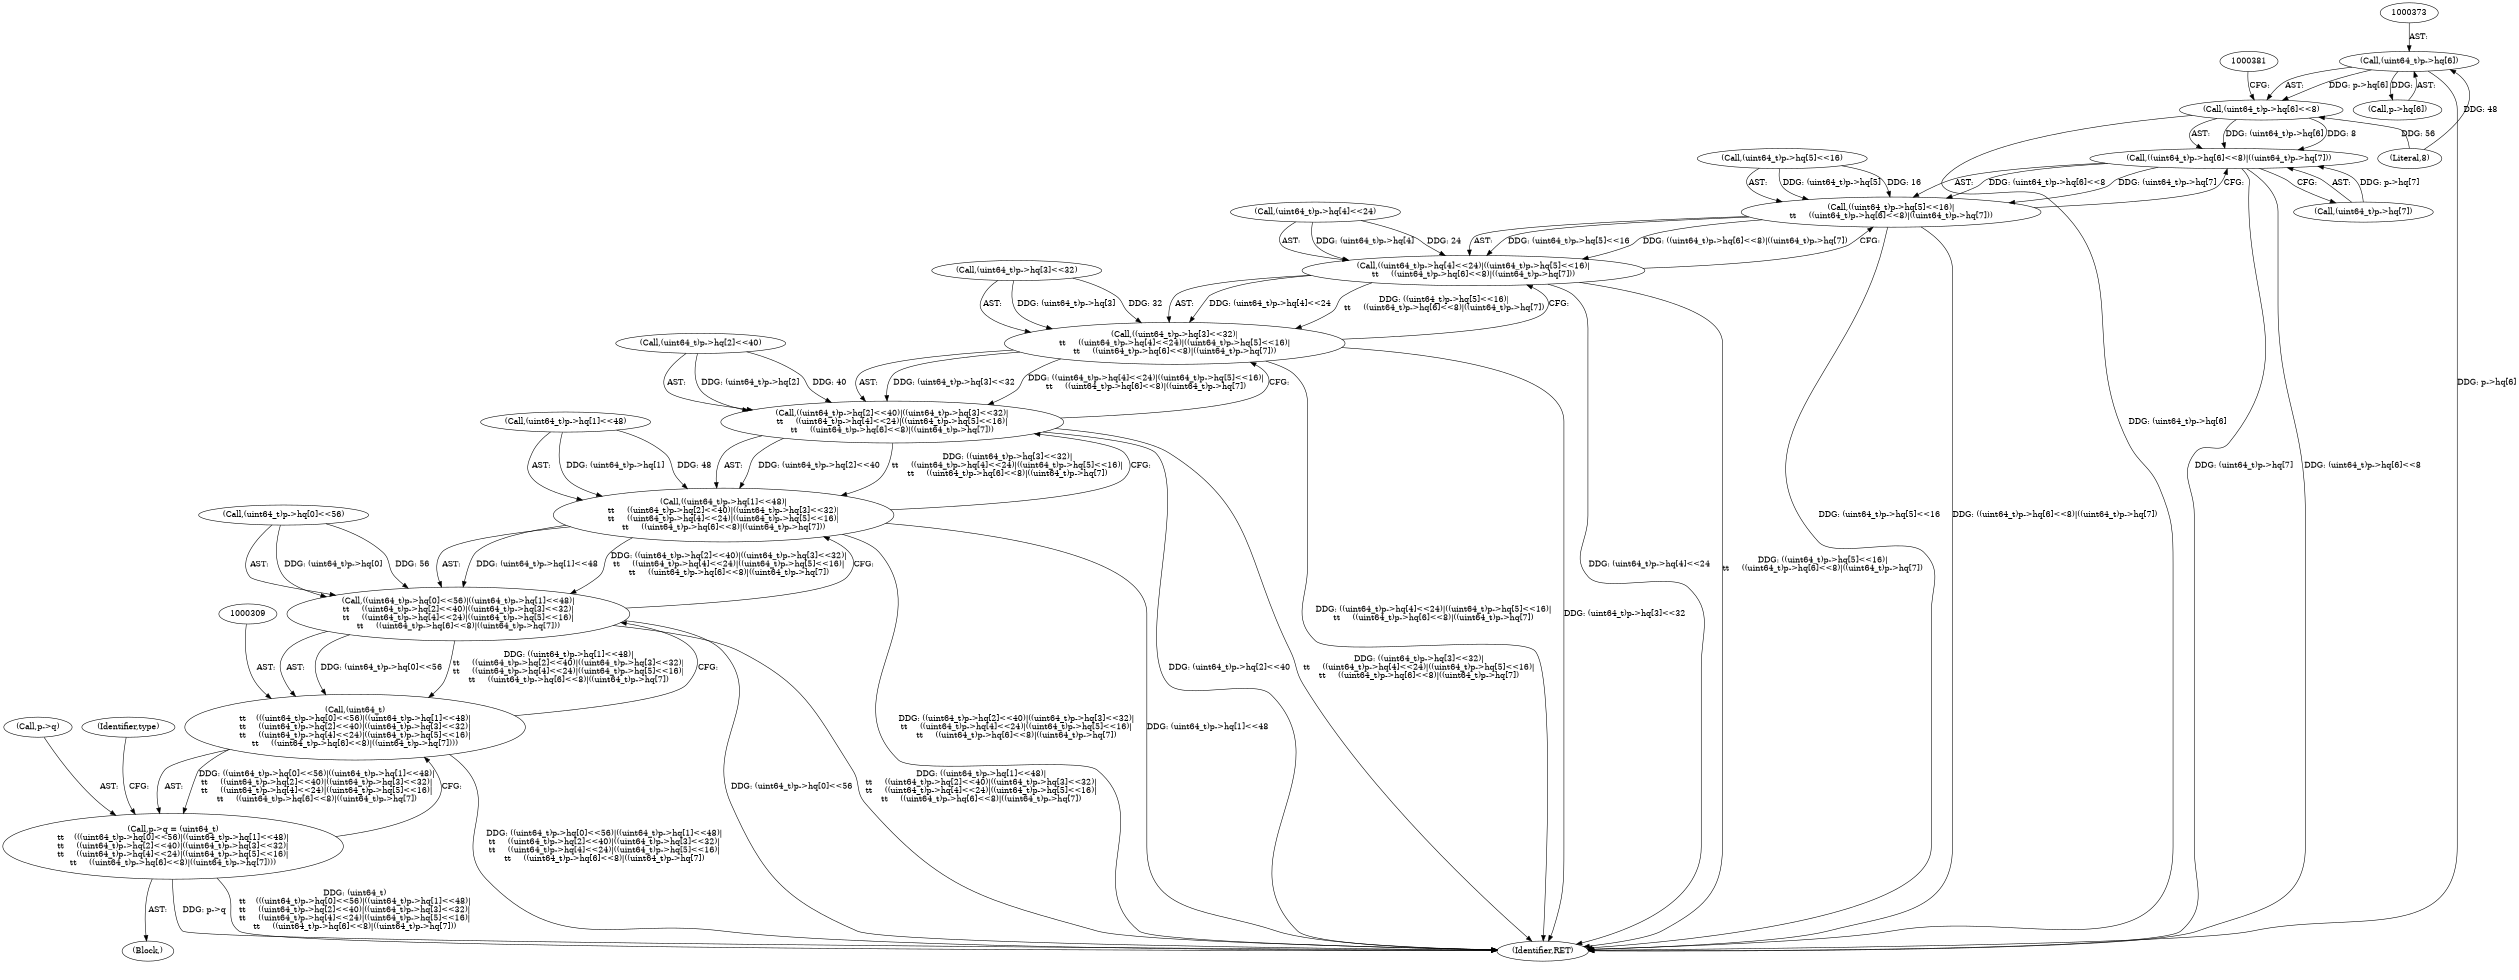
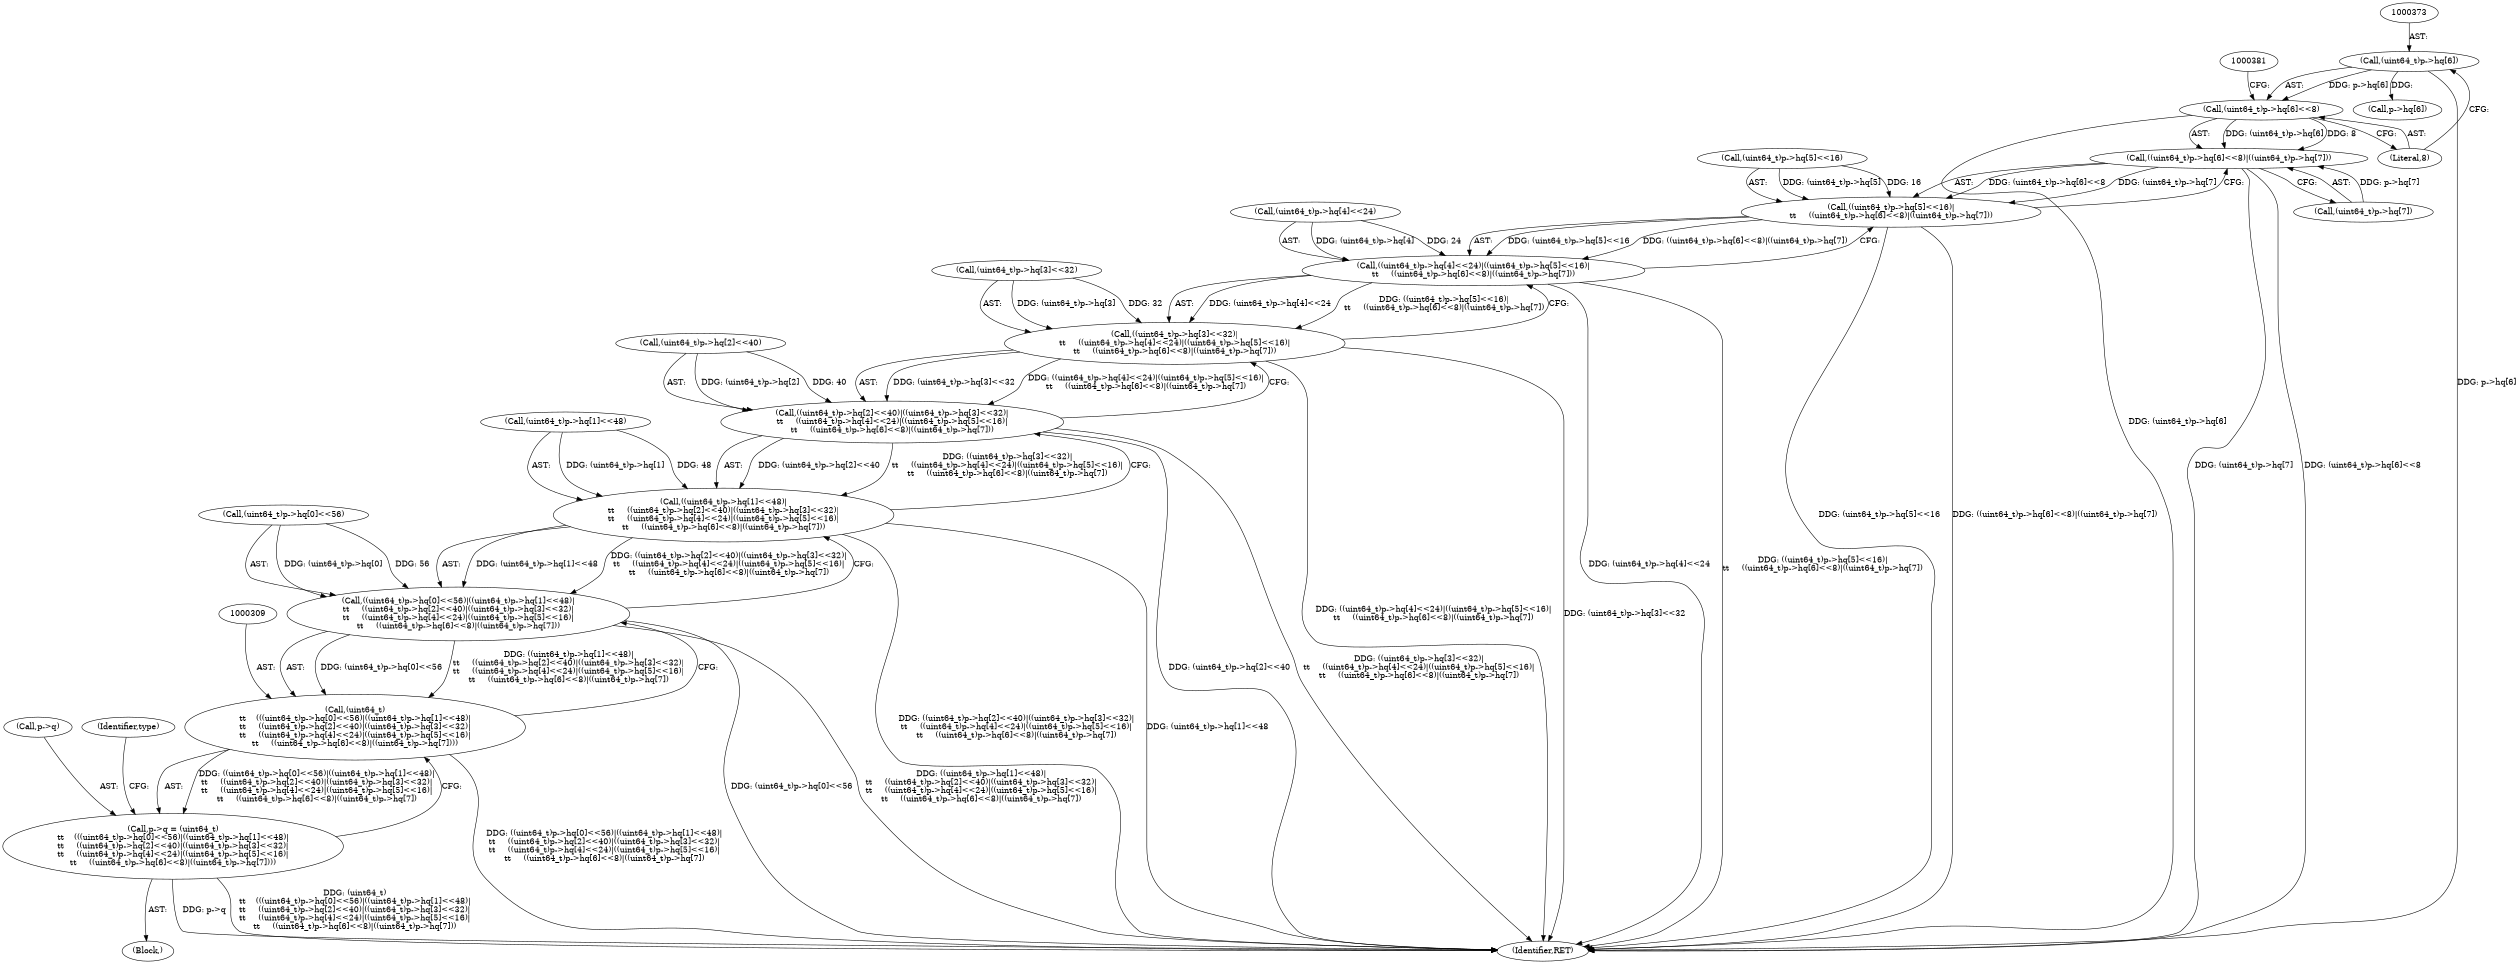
(2415, 89) -> none
(2480, 110) -> (2480, 110)
none -> (2353, 128)
(2418, 134) -> (2418, 134)
